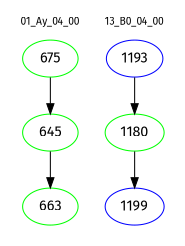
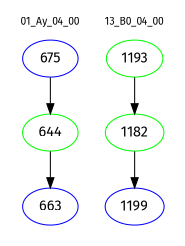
(50, 59) -> (50, 59)
(135, 59) -> (135, 59)
(50, 133) -> (50, 133)
(135, 133) -> (135, 133)
(50, 207) -> (50, 207)
